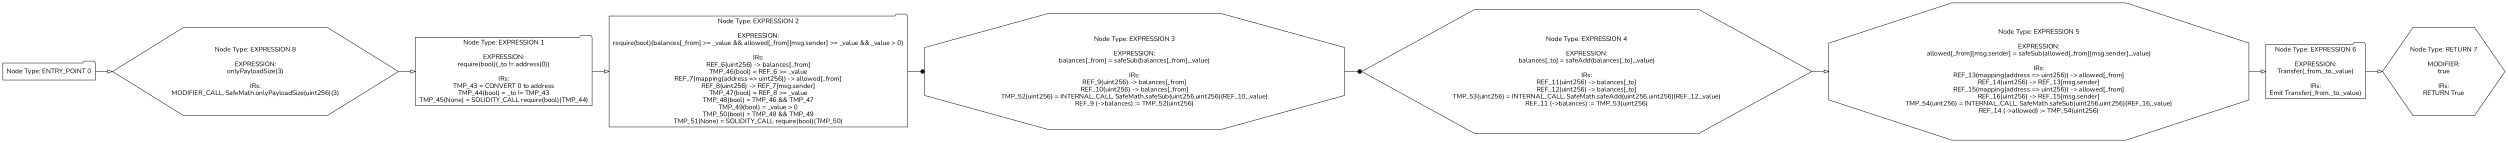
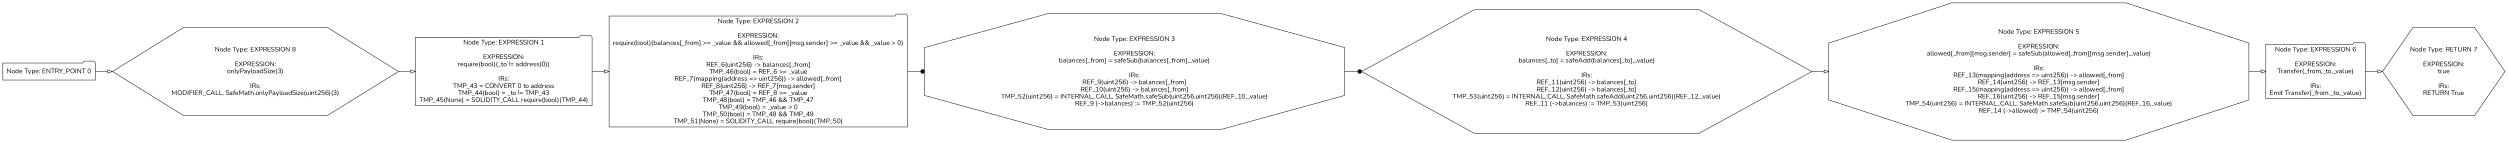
(2444, 72) -> (2444, 72)
